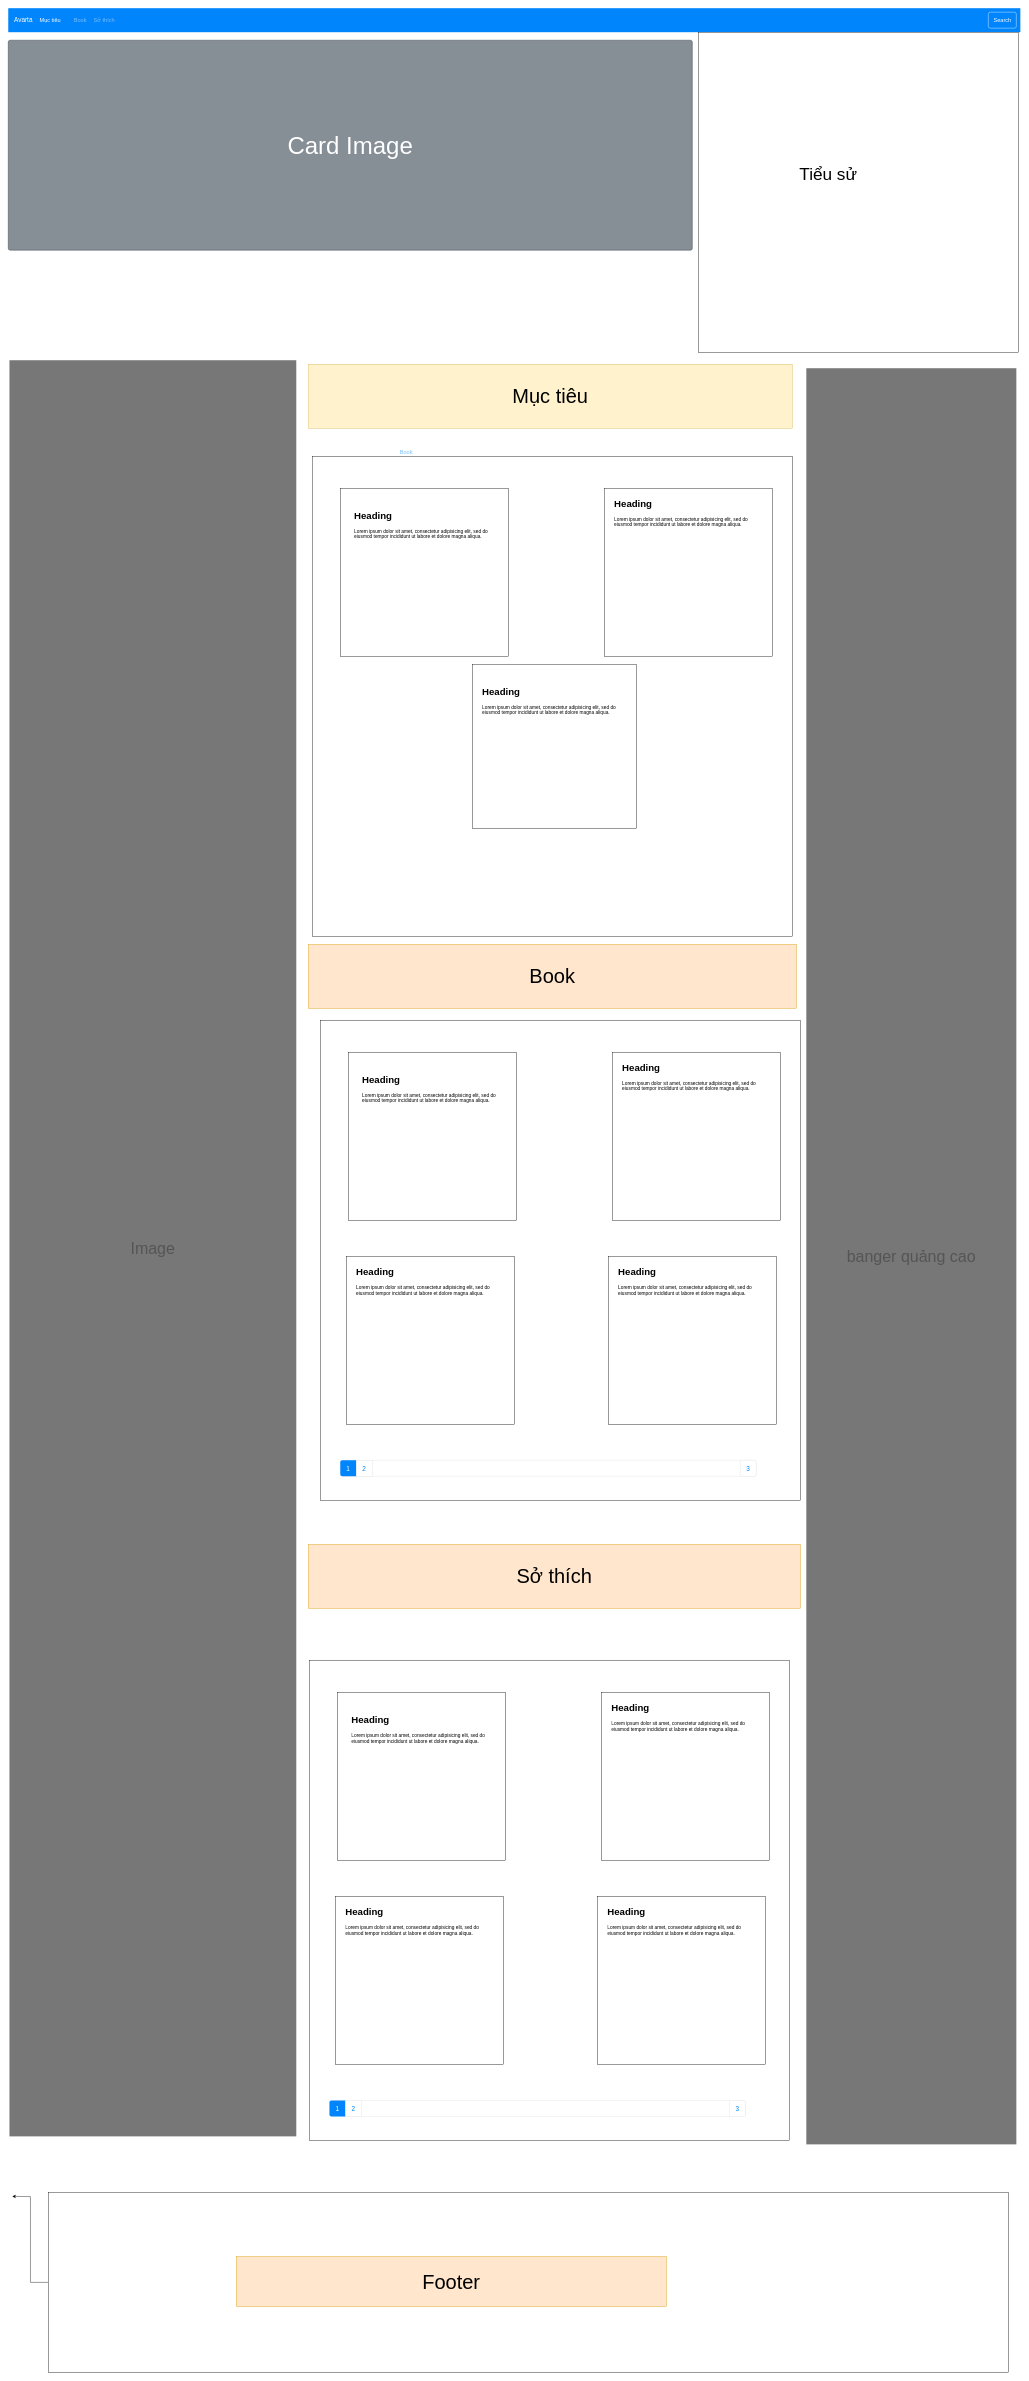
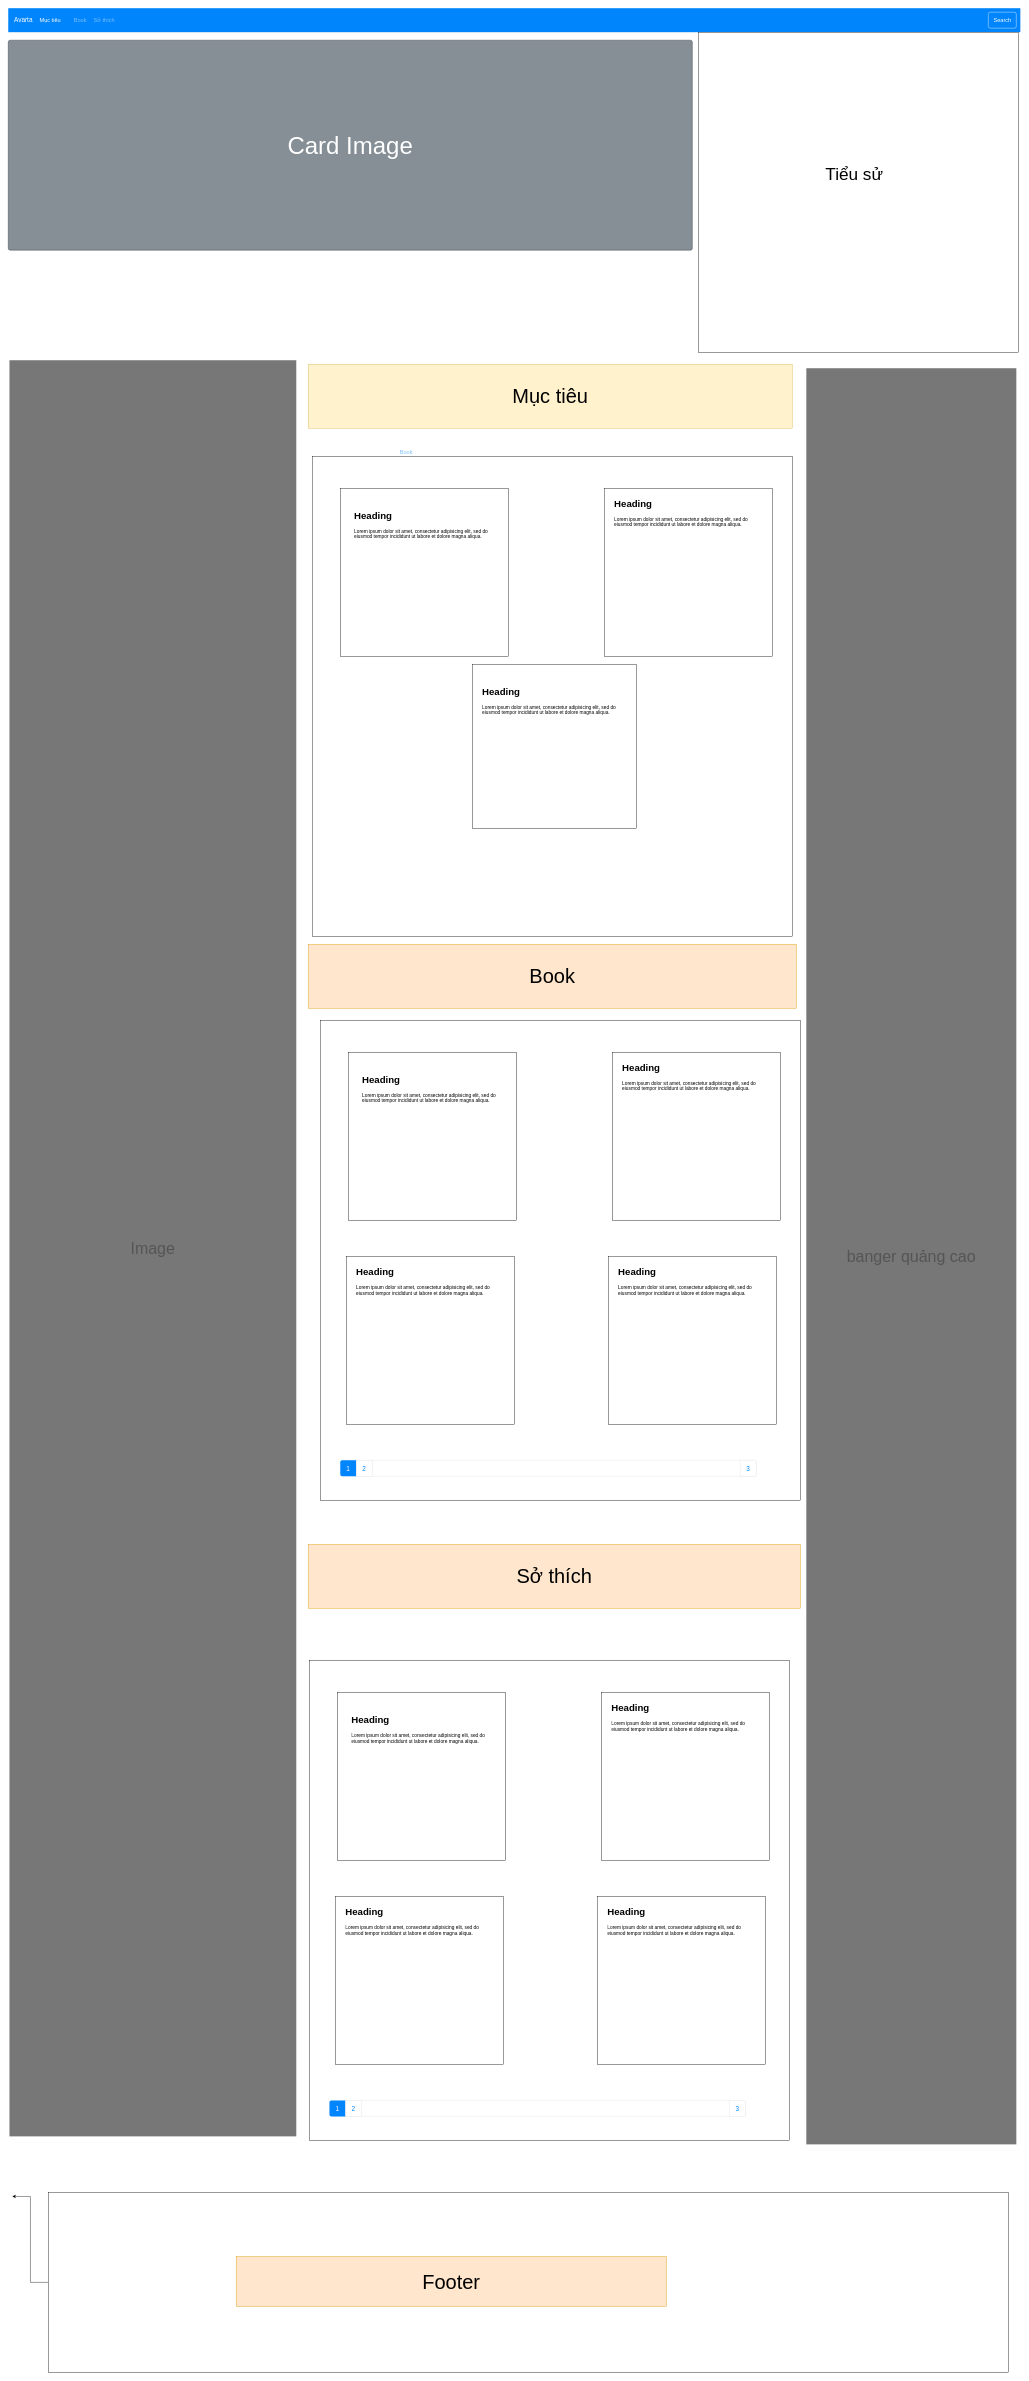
(828, 174) -> (854, 174)
